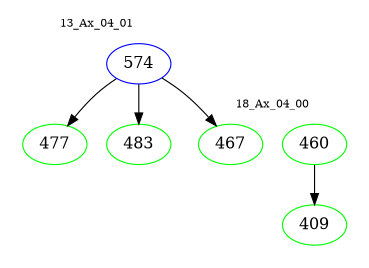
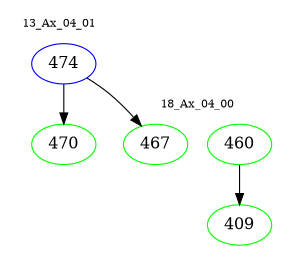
(139, 64) -> (64, 64)
(55, 144) -> (64, 144)
(139, 144) -> none
